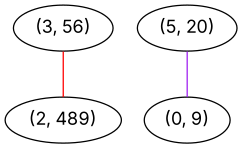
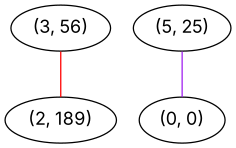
(187, 28) -> (182, 28)
(63, 120) -> (61, 120)
(187, 120) -> (182, 120)
